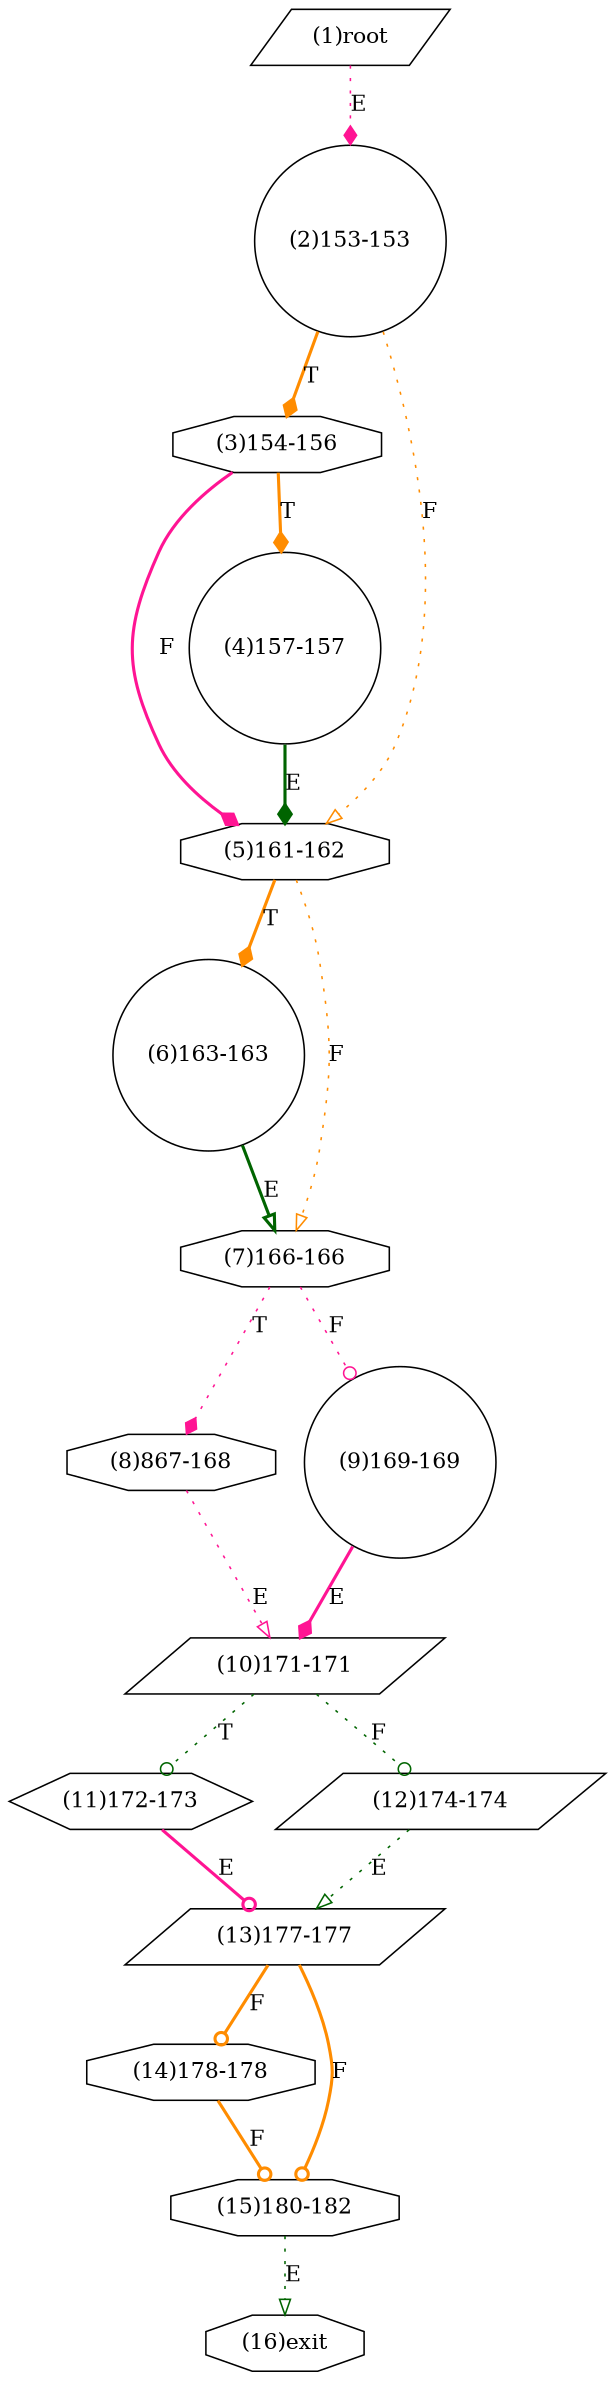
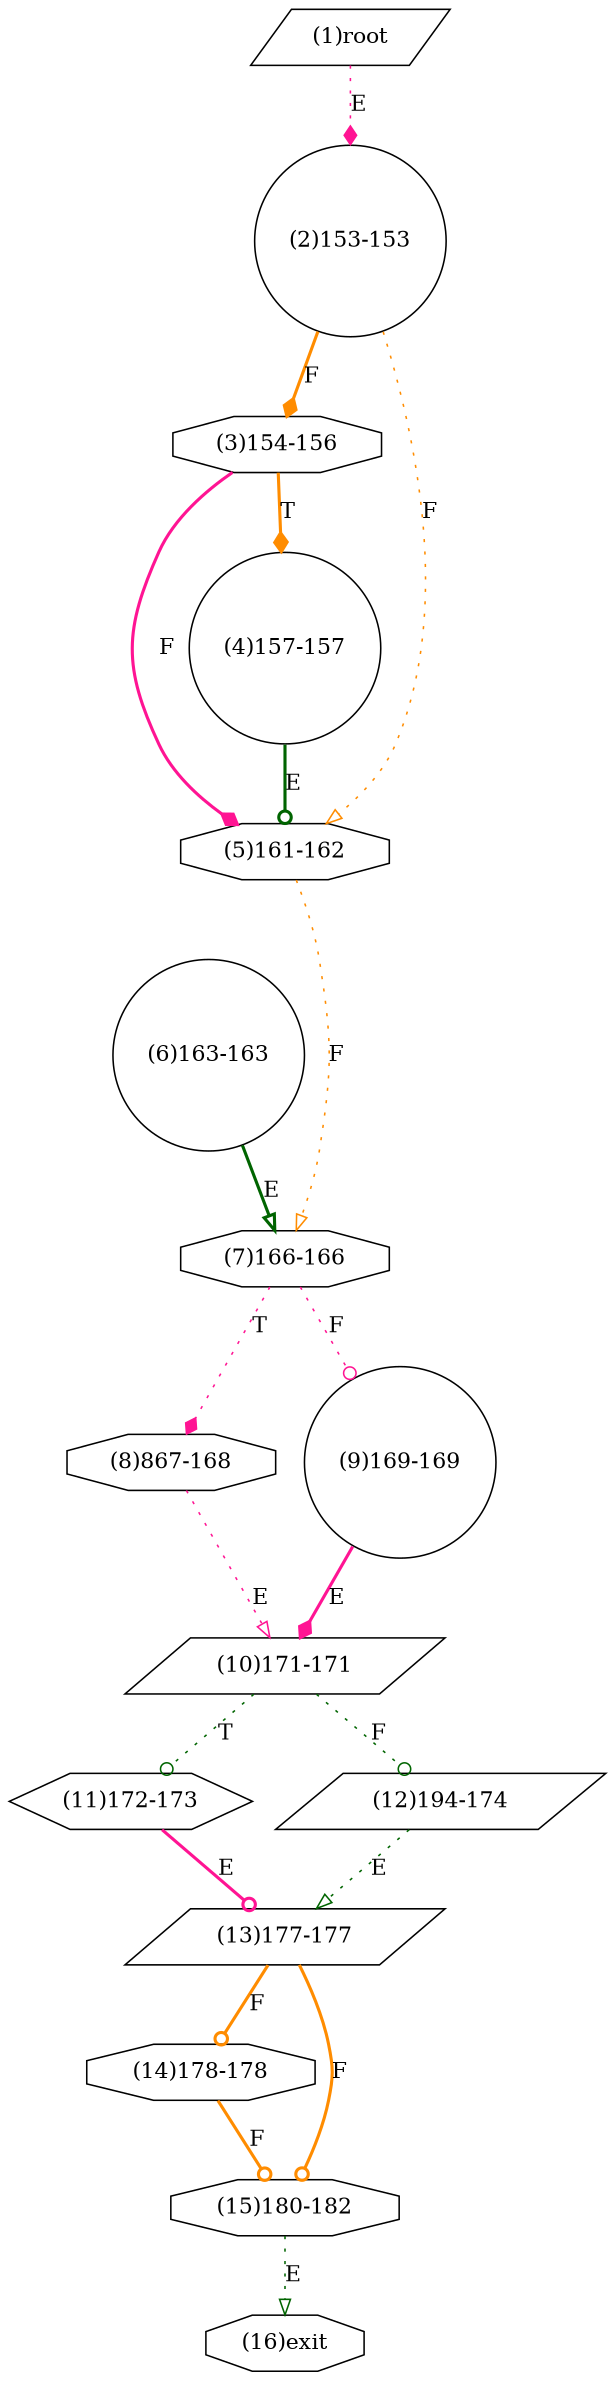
(311, 377) -> (311, 377)
(285, 778) -> (285, 778)
(262, 914) -> none
(441, 1801) -> (441, 1801)
